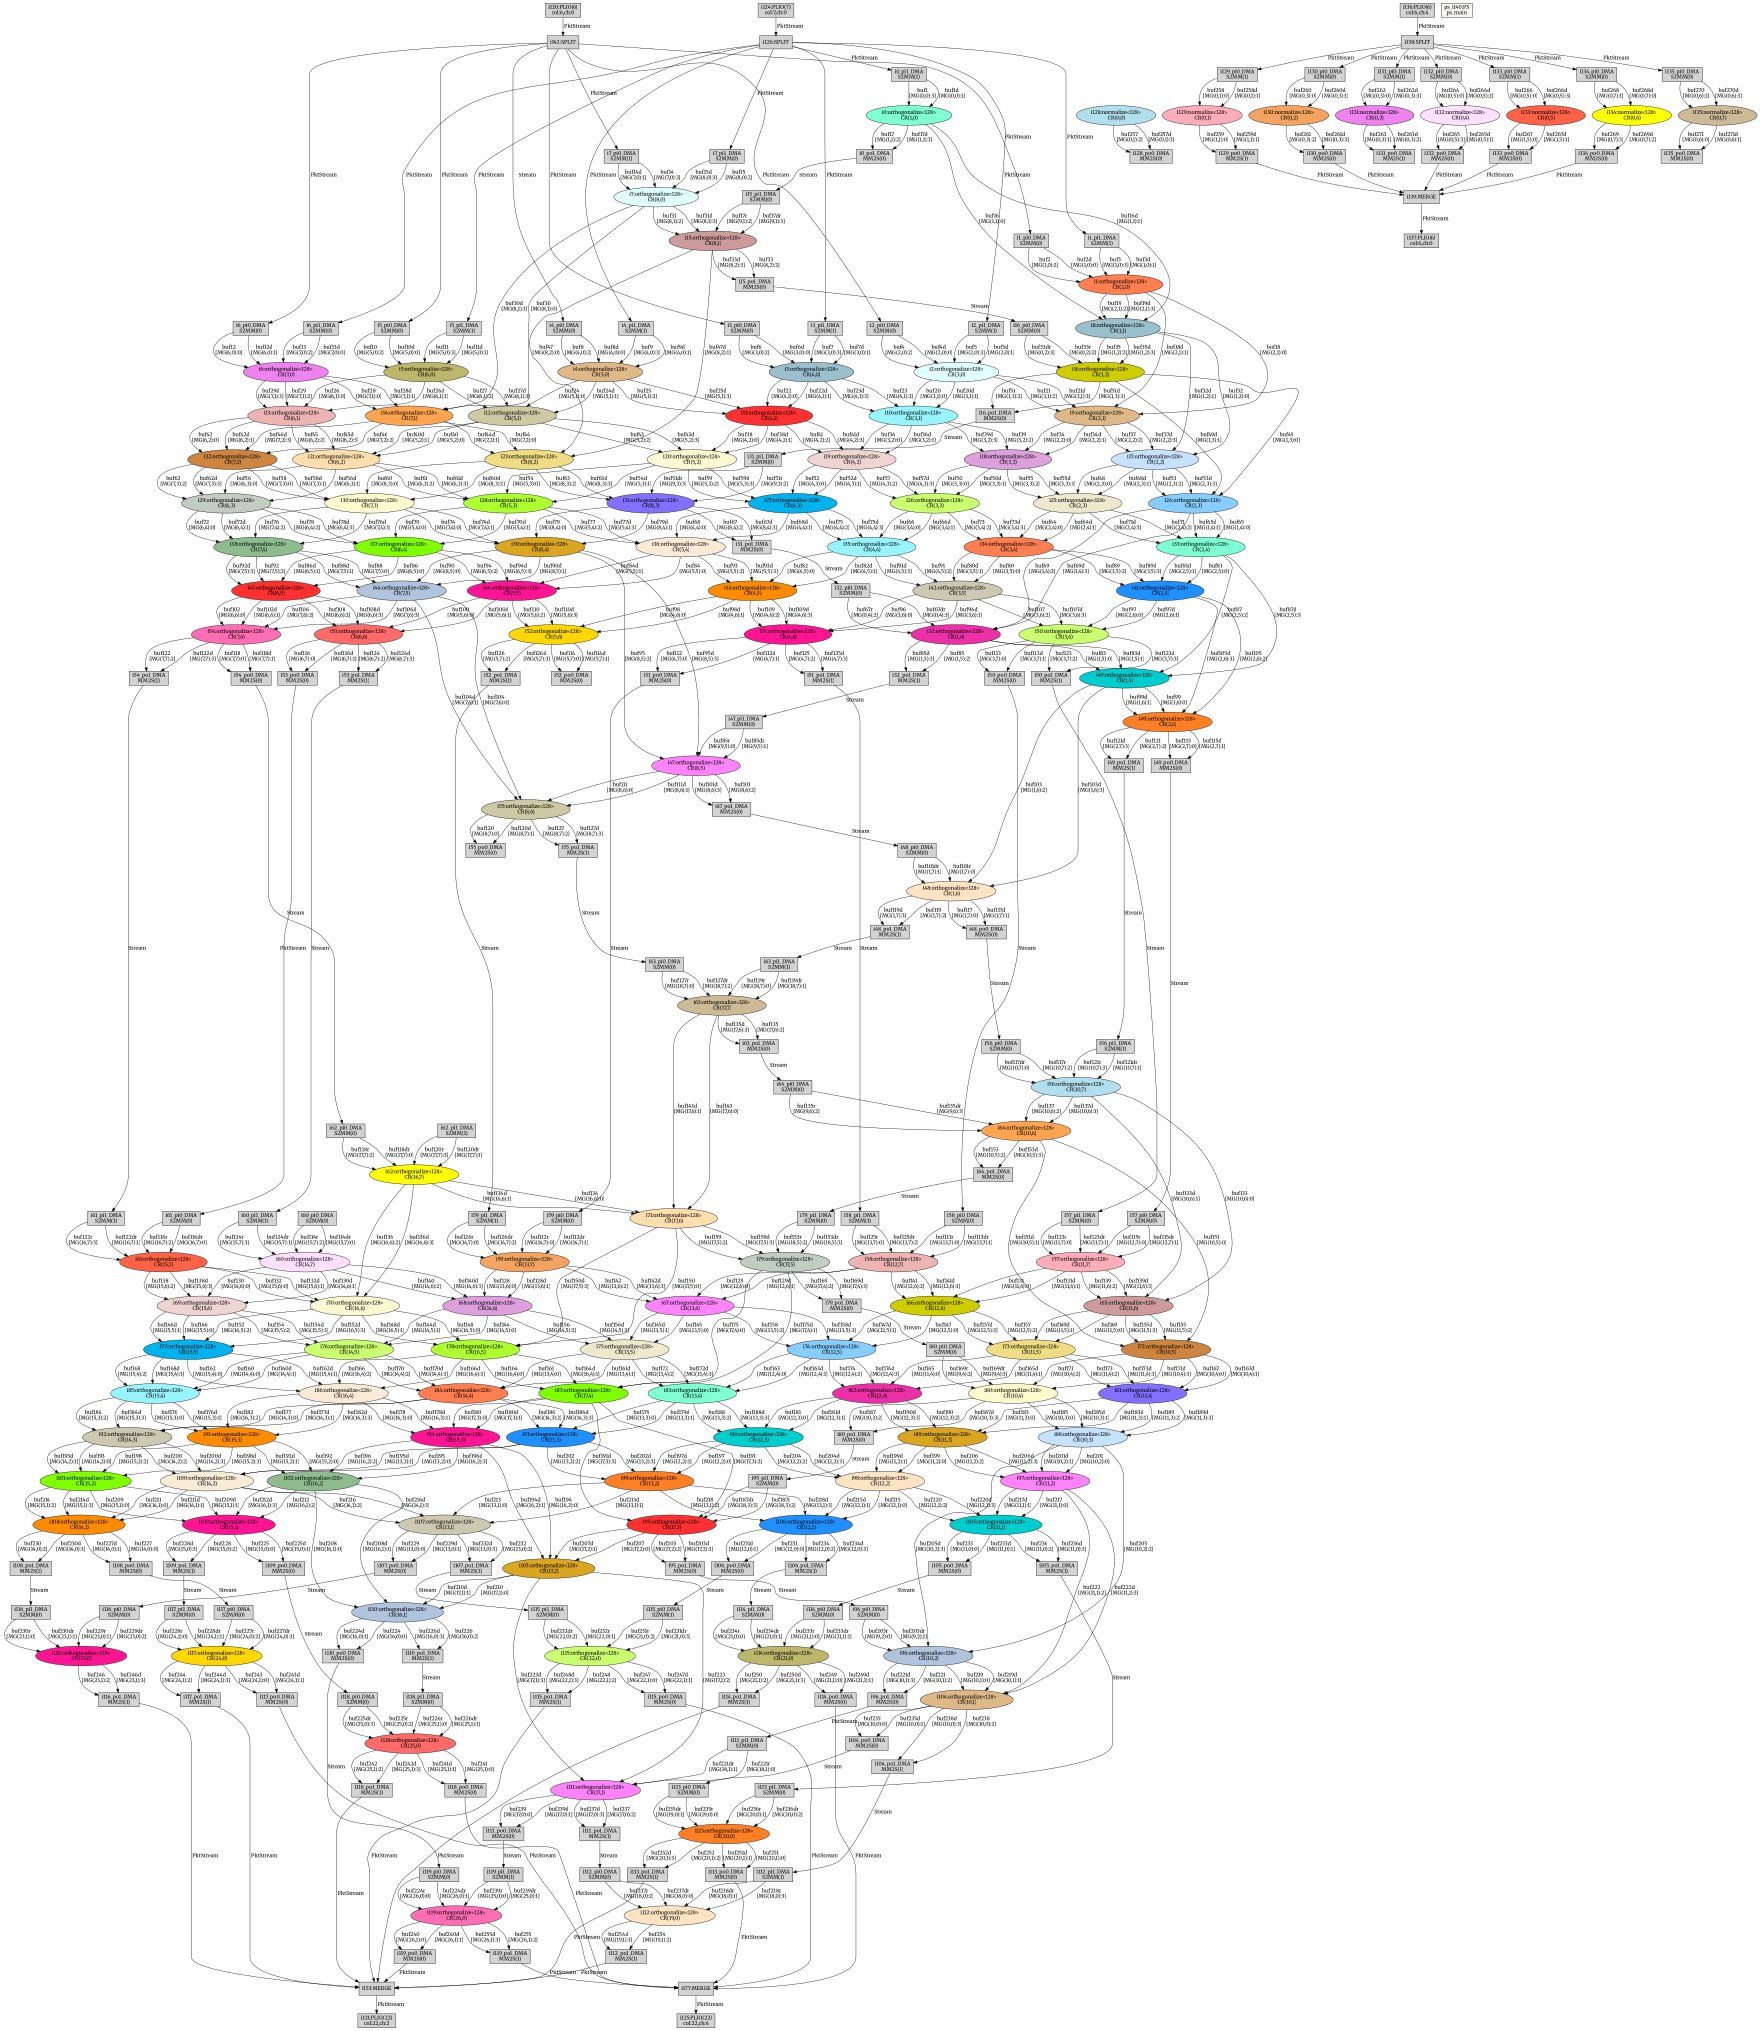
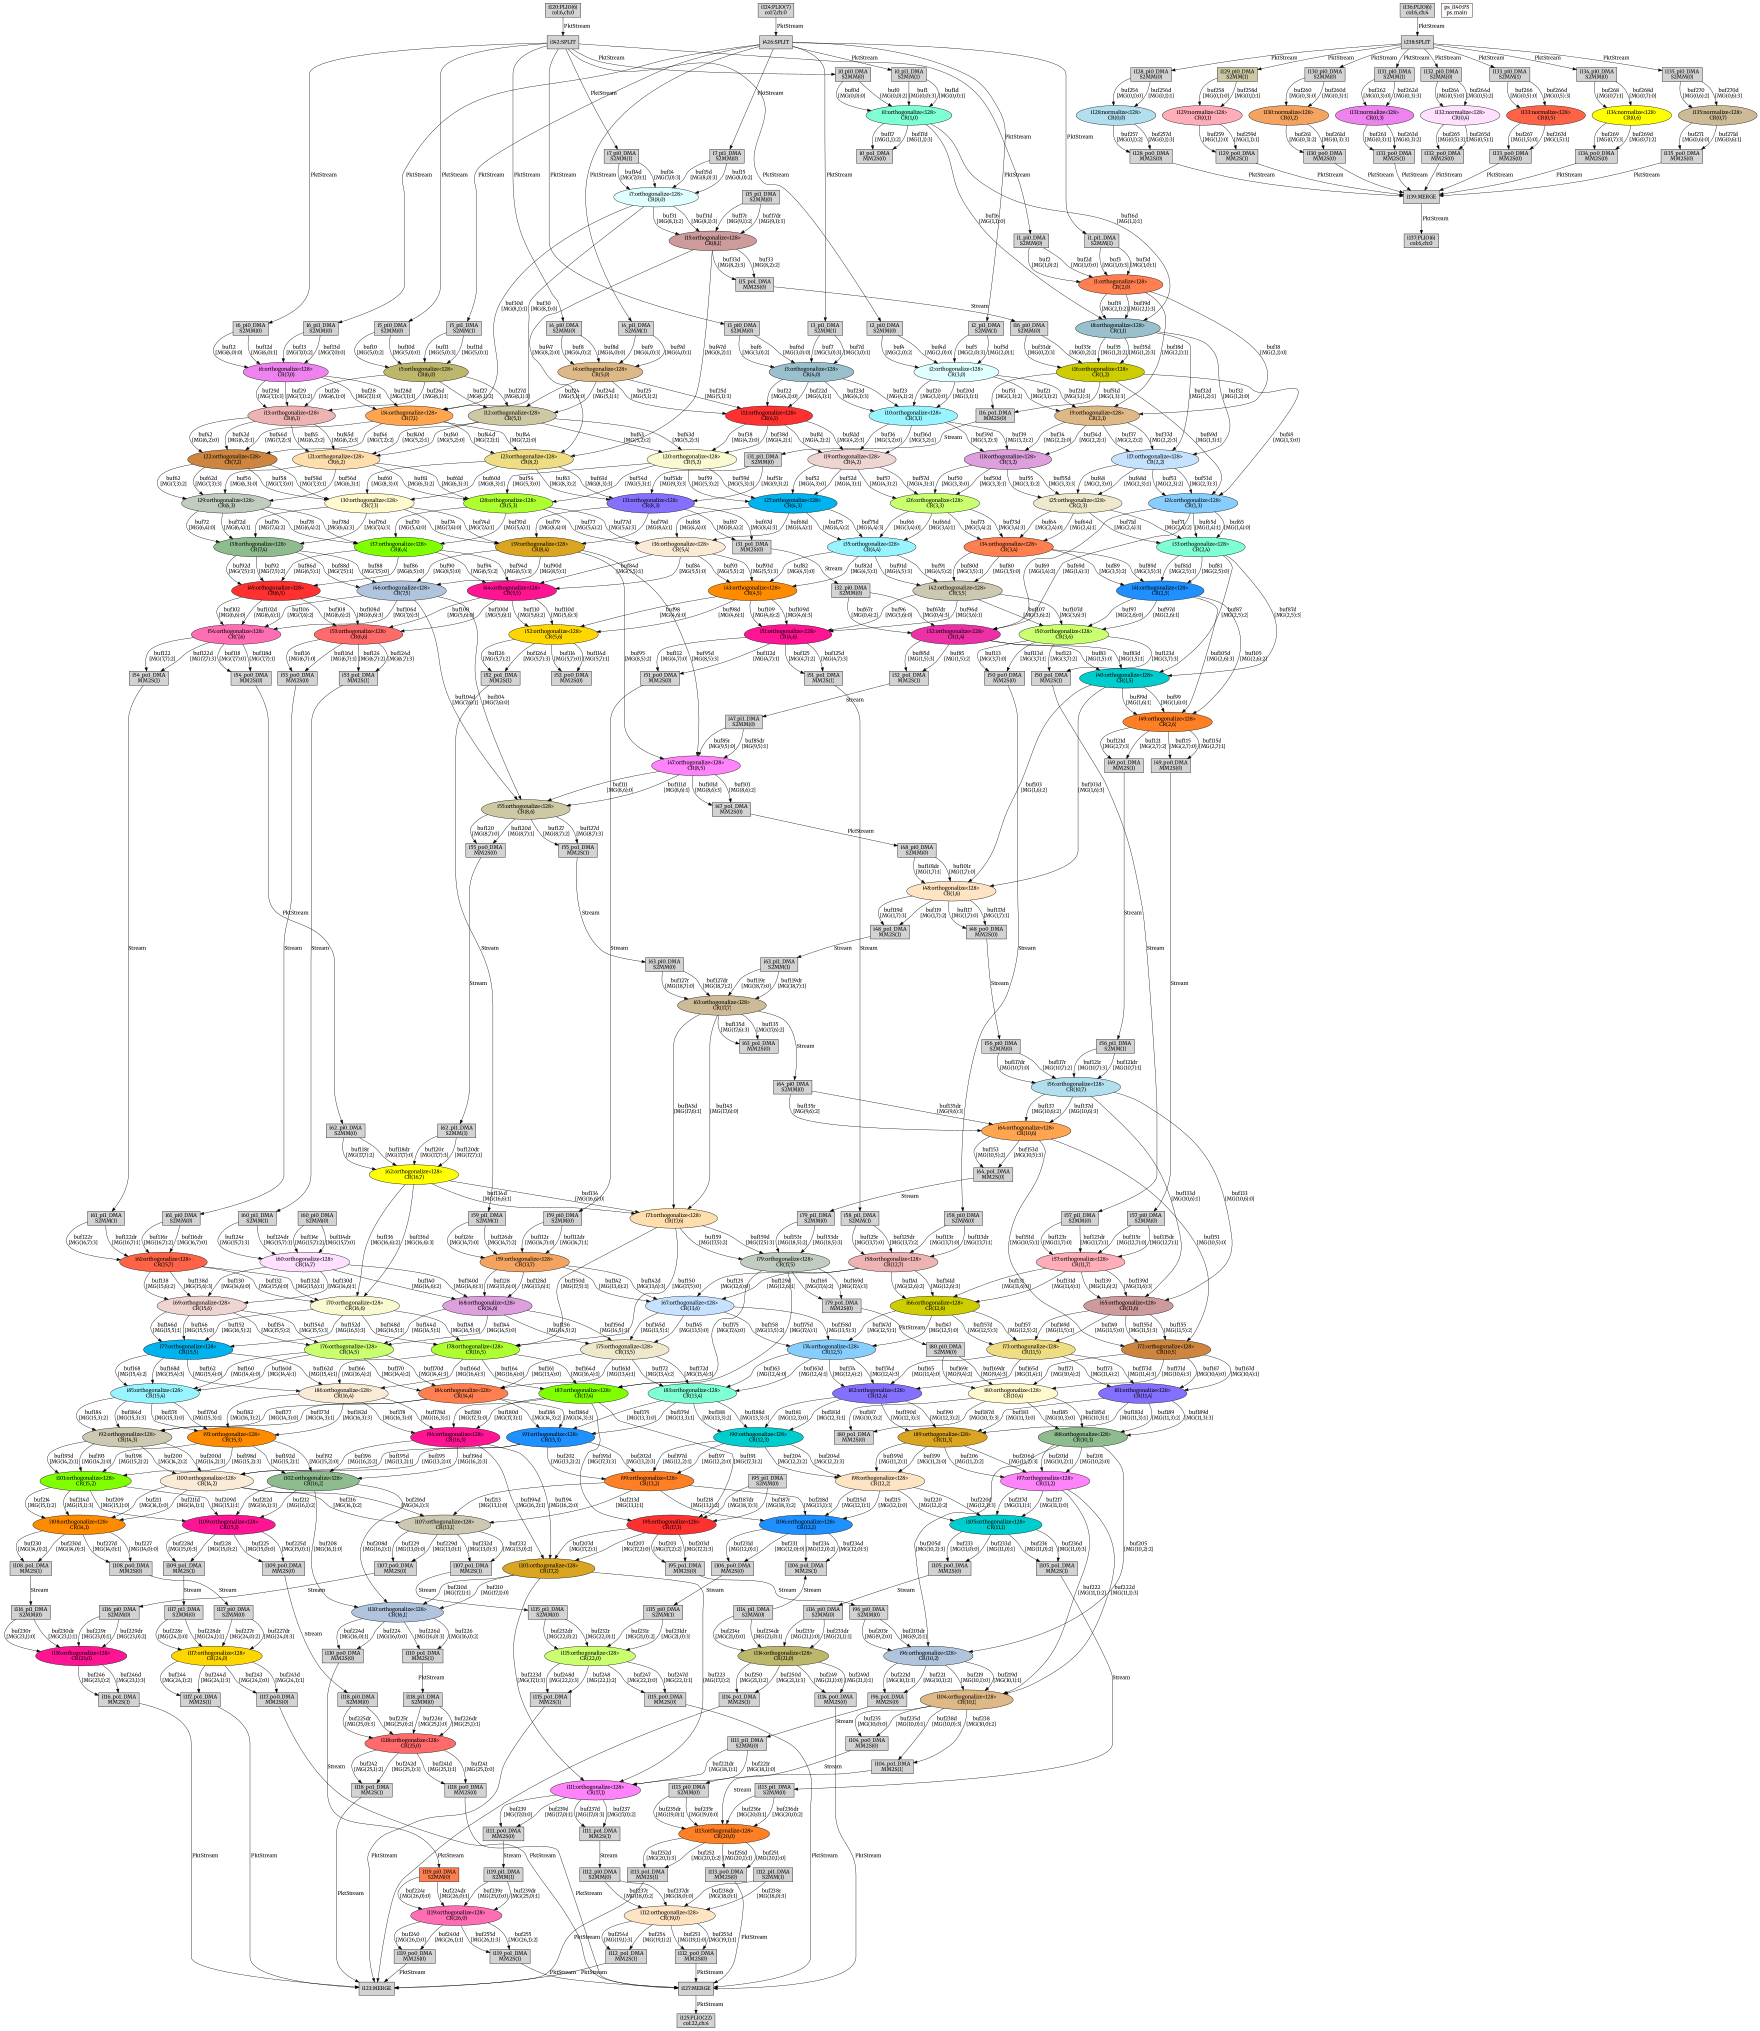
(776, 42) -> (776, 42)
(1417, 42) -> (1417, 42)
none -> (853, 75)
none -> (1151, 75)
(1237, 75) -> (1237, 75)
(814, 165) -> none
(527, 175) -> (527, 175)
none -> (1399, 177)
none -> (1553, 185)
none -> (1285, 186)
(861, 831) -> (861, 831)
(296, 913) -> (296, 913)
(293, 948) -> (293, 948)
none -> (469, 988)
(767, 1067) -> (793, 1033)
(690, 1306) -> (690, 1306)
(912, 1328) -> (912, 1328)
(877, 1393) -> (877, 1393)
(1083, 1437) -> (1083, 1437)
(833, 1471) -> none
(760, 1579) -> (796, 1598)
(432, 1678) -> (432, 1678)
(845, 1722) -> (845, 1722)
(857, 1839) -> (786, 1775)
(439, 1875) -> (439, 1875)
none -> (696, 1957)
(377, 1989) -> (377, 1989)
(696, 1989) -> (696, 1989)
(377, 2021) -> none
